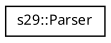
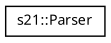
(55, 21) -> (55, 21)
